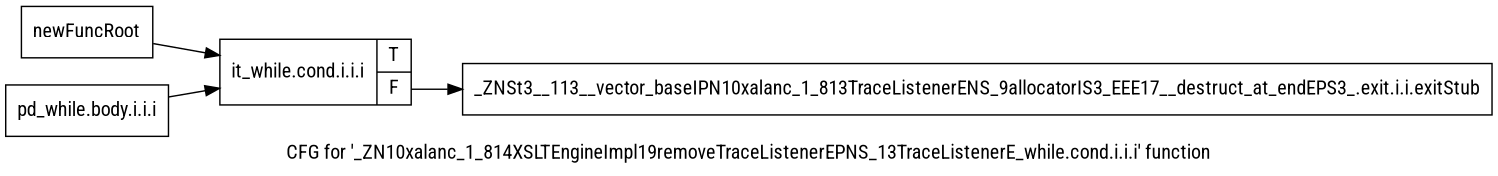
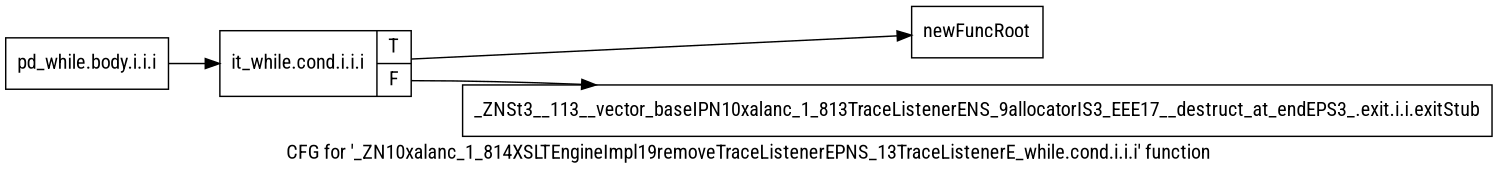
(179, 48) -> (654, 47)
